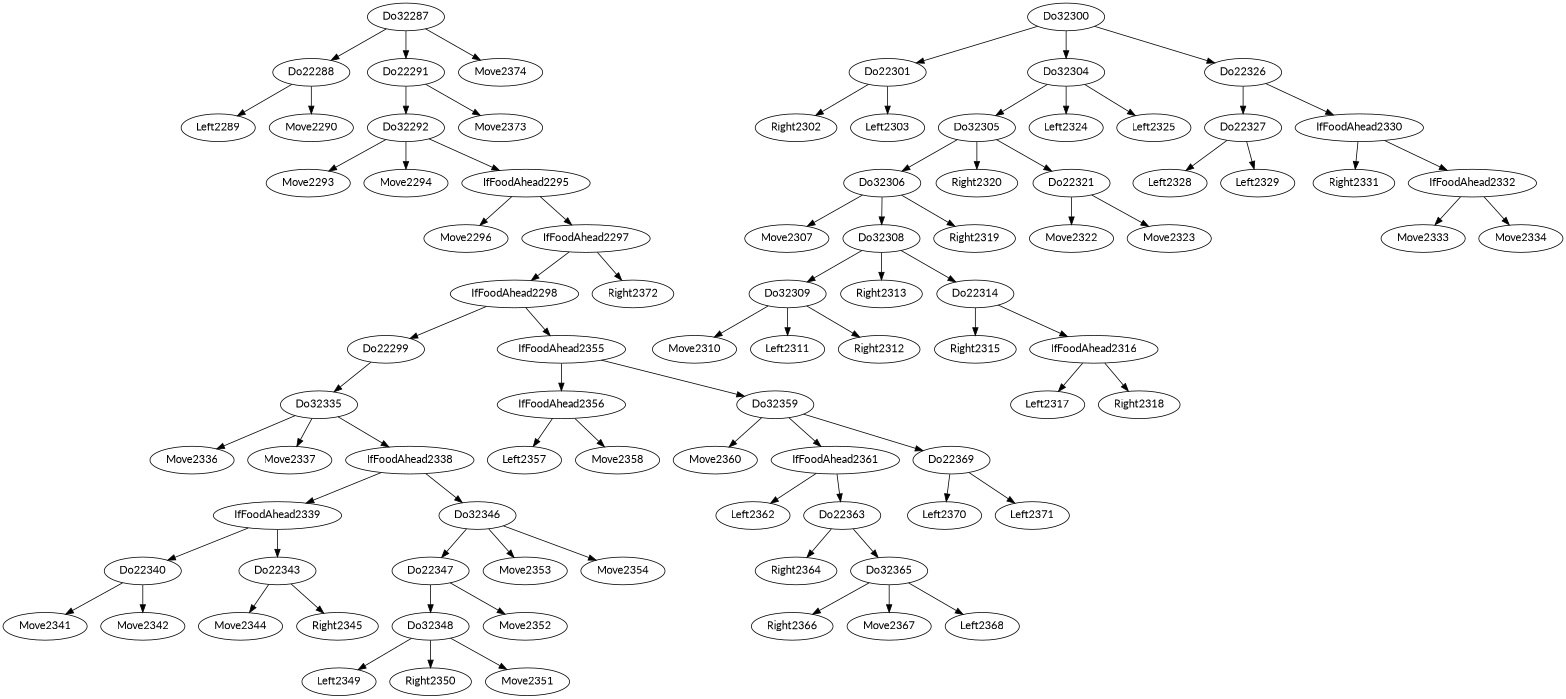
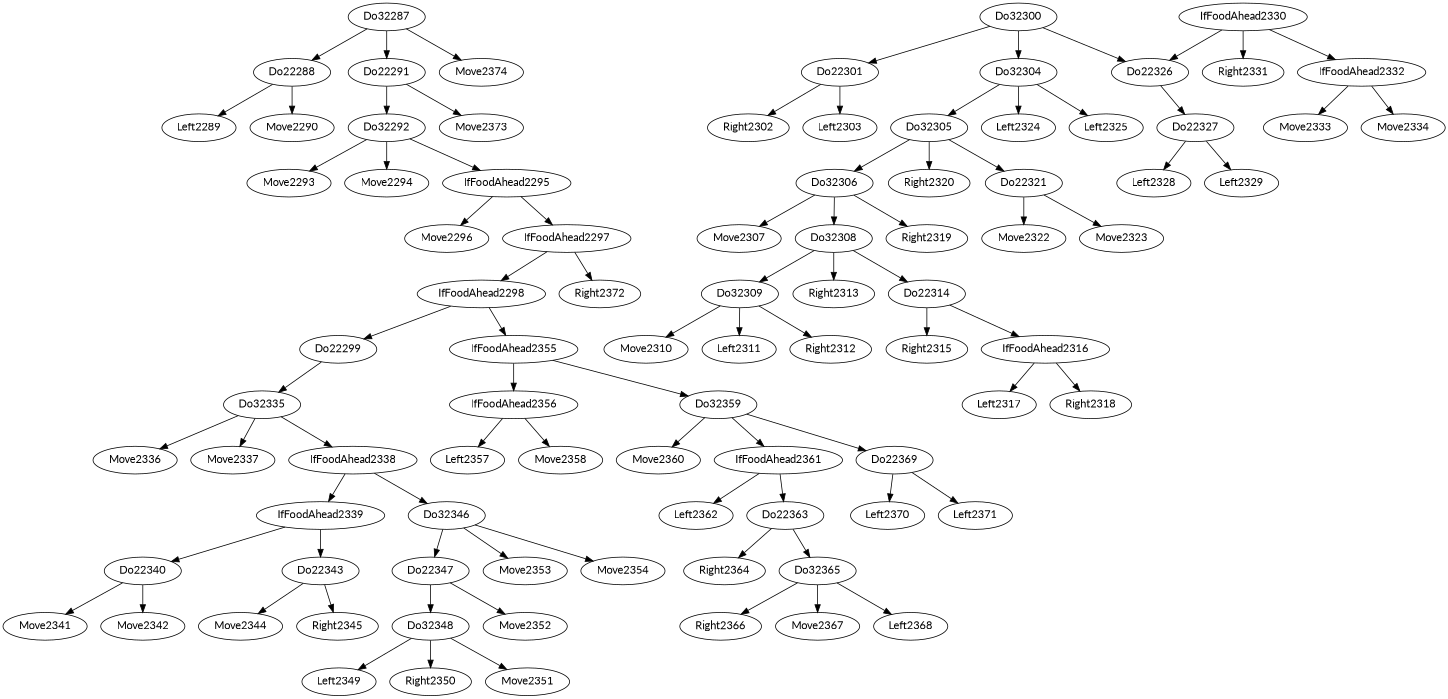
(1296, 98) -> (1199, 43)
